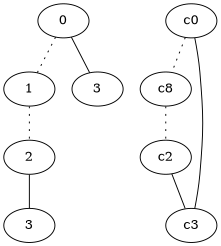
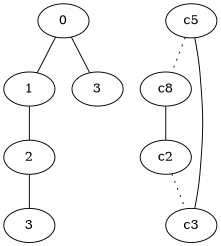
(191, 21) -> (191, 21)
(46, 55) -> (46, 55)
(29, 123) -> (29, 123)
(166, 123) -> (166, 123)
(178, 191) -> (178, 191)
